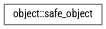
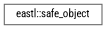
(53, 14) -> (53, 14)
